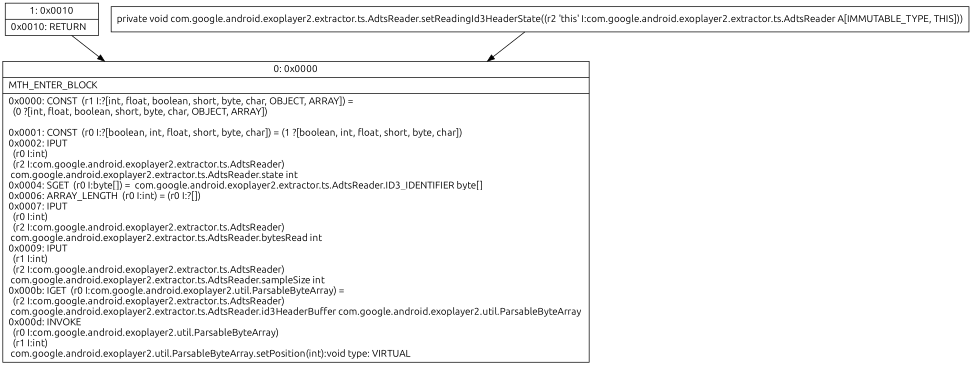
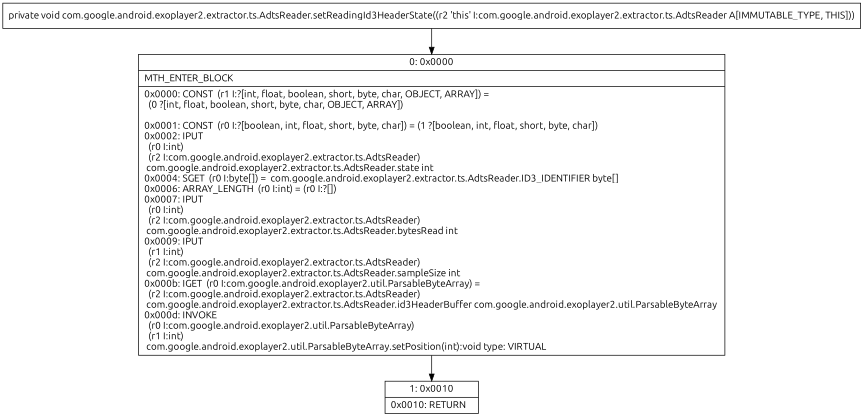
(85, 46) -> (432, 365)
